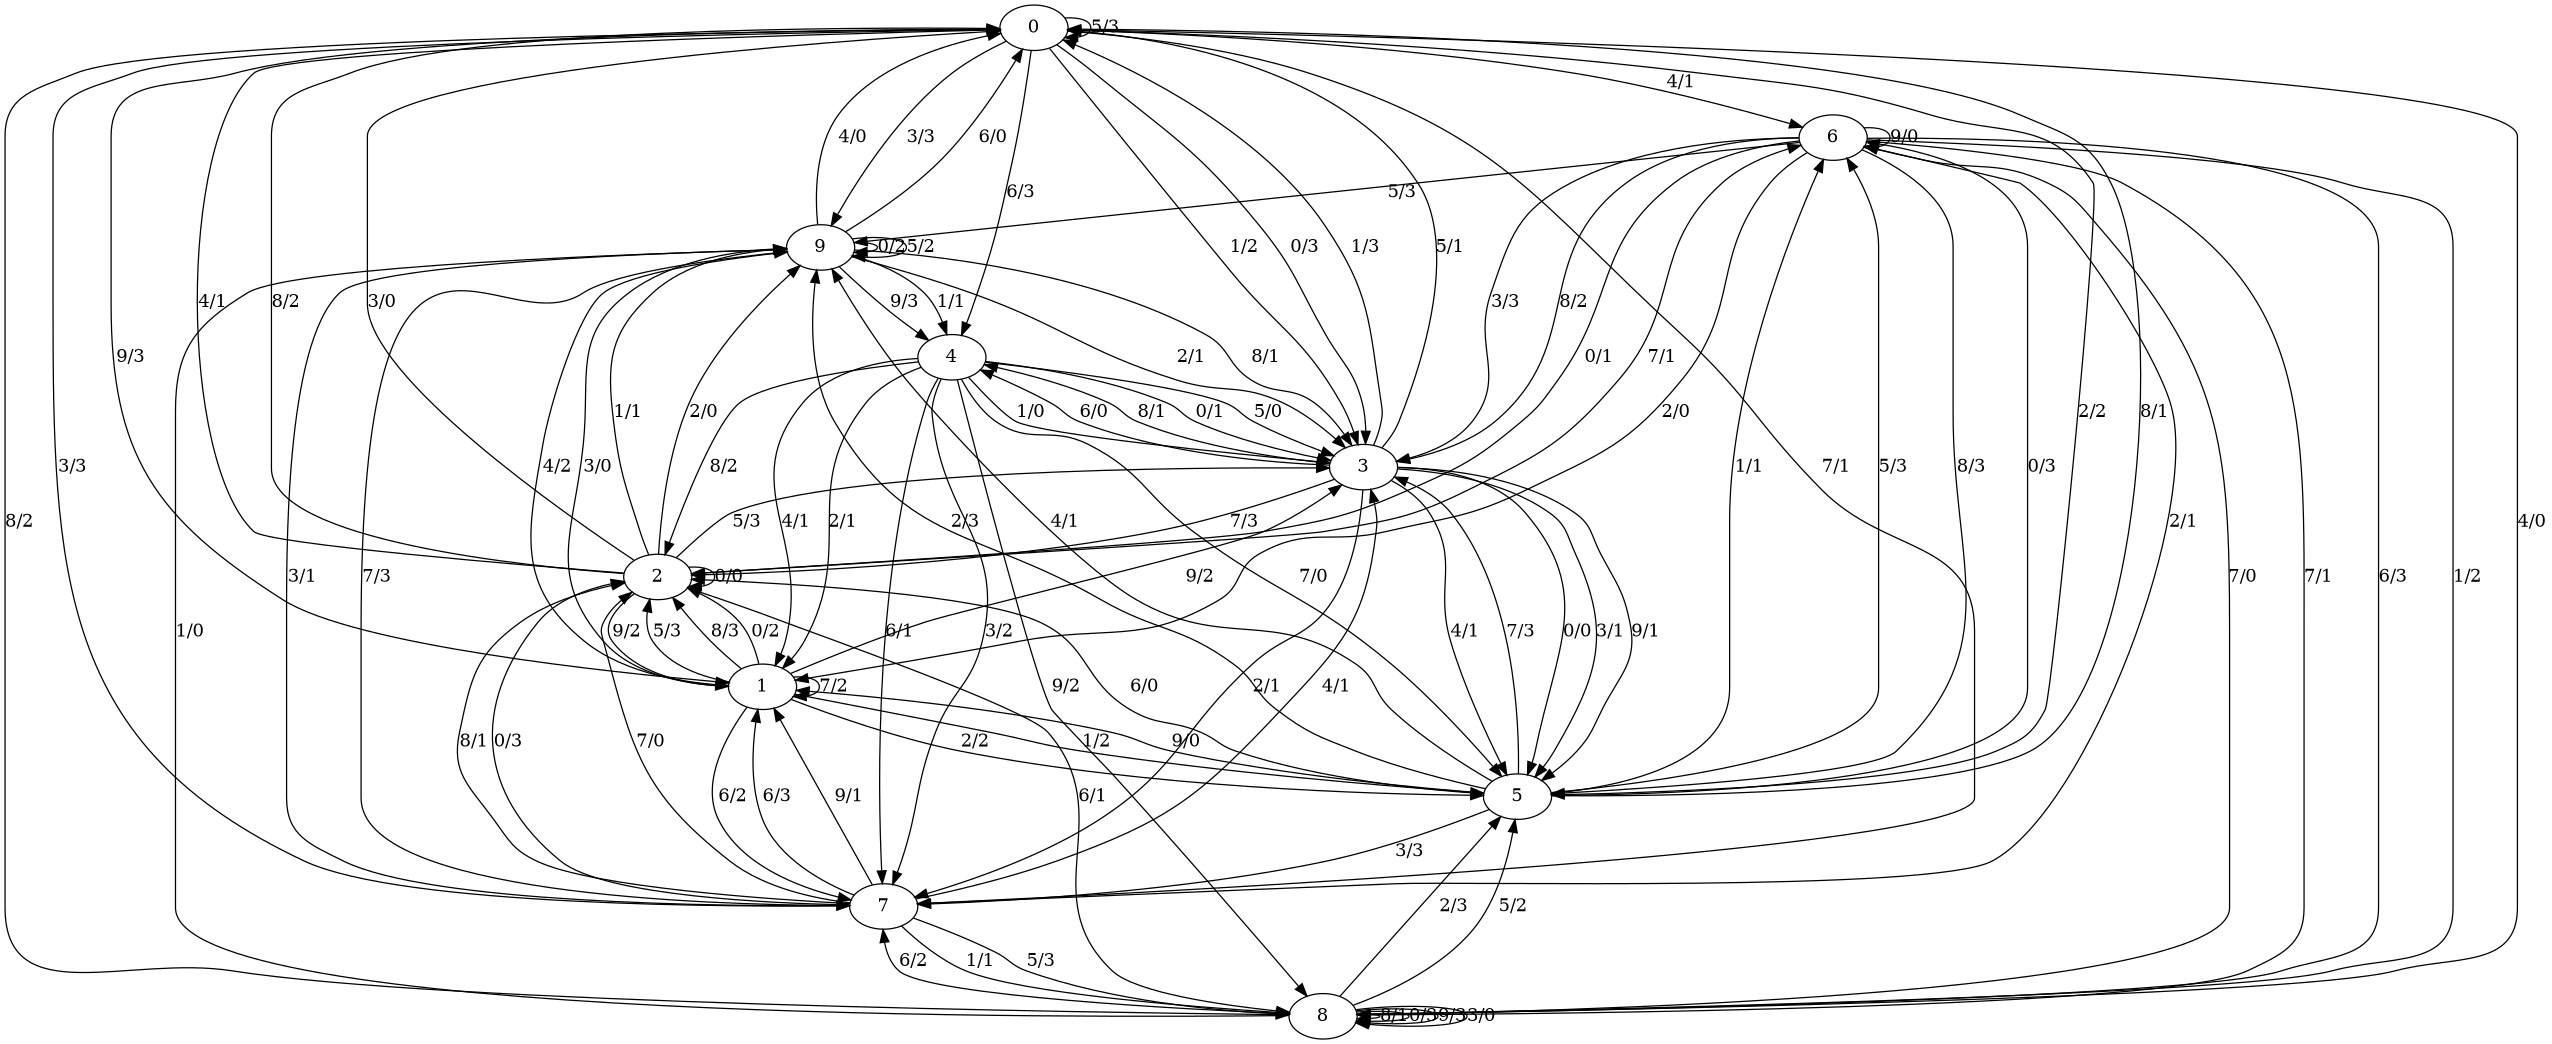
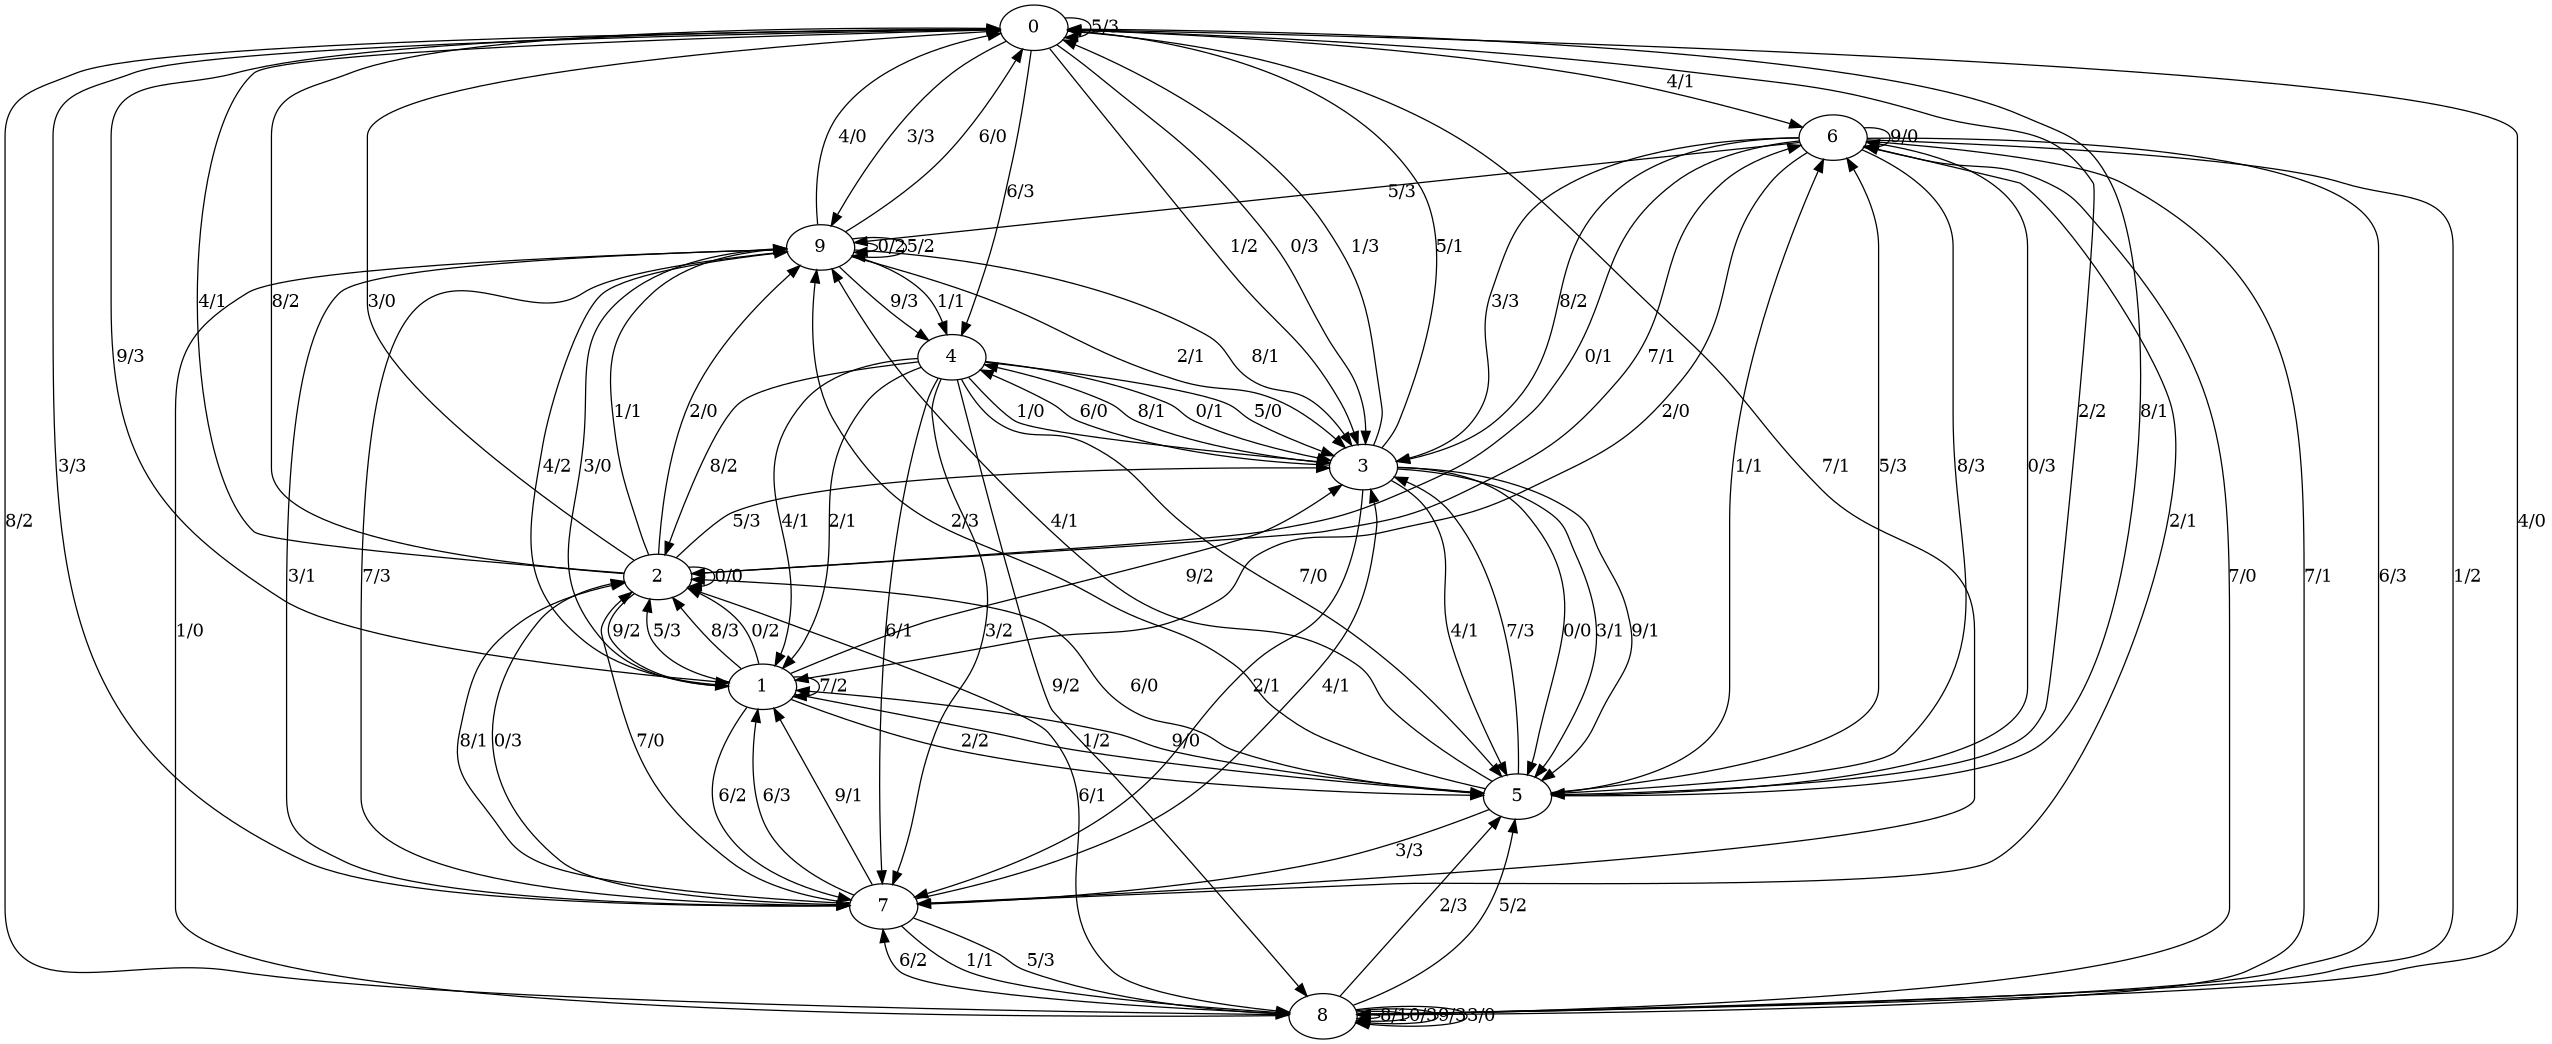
(1134, 535) -> none
